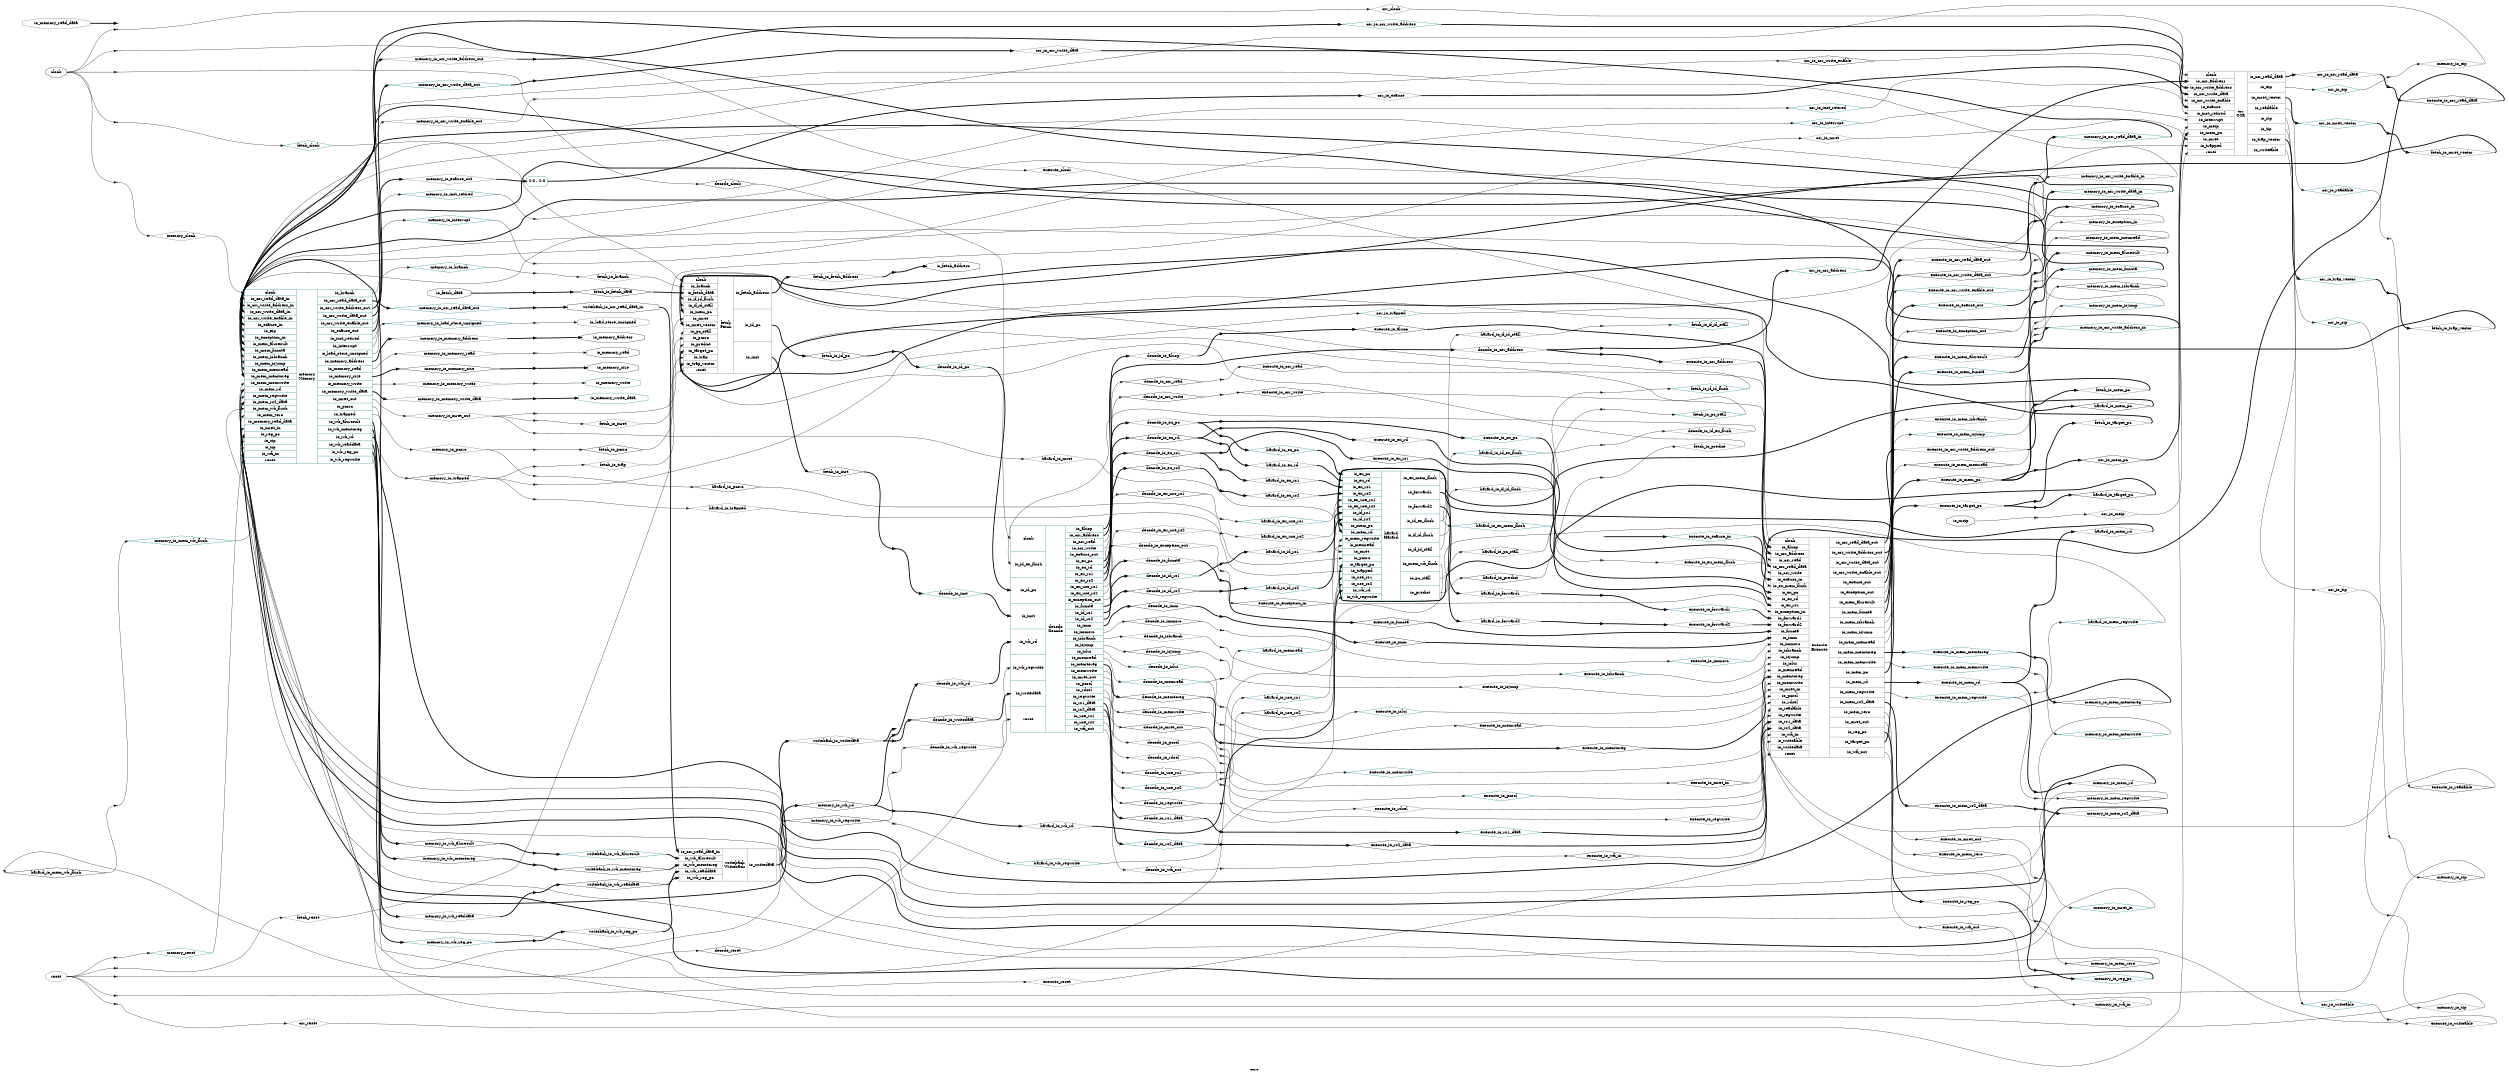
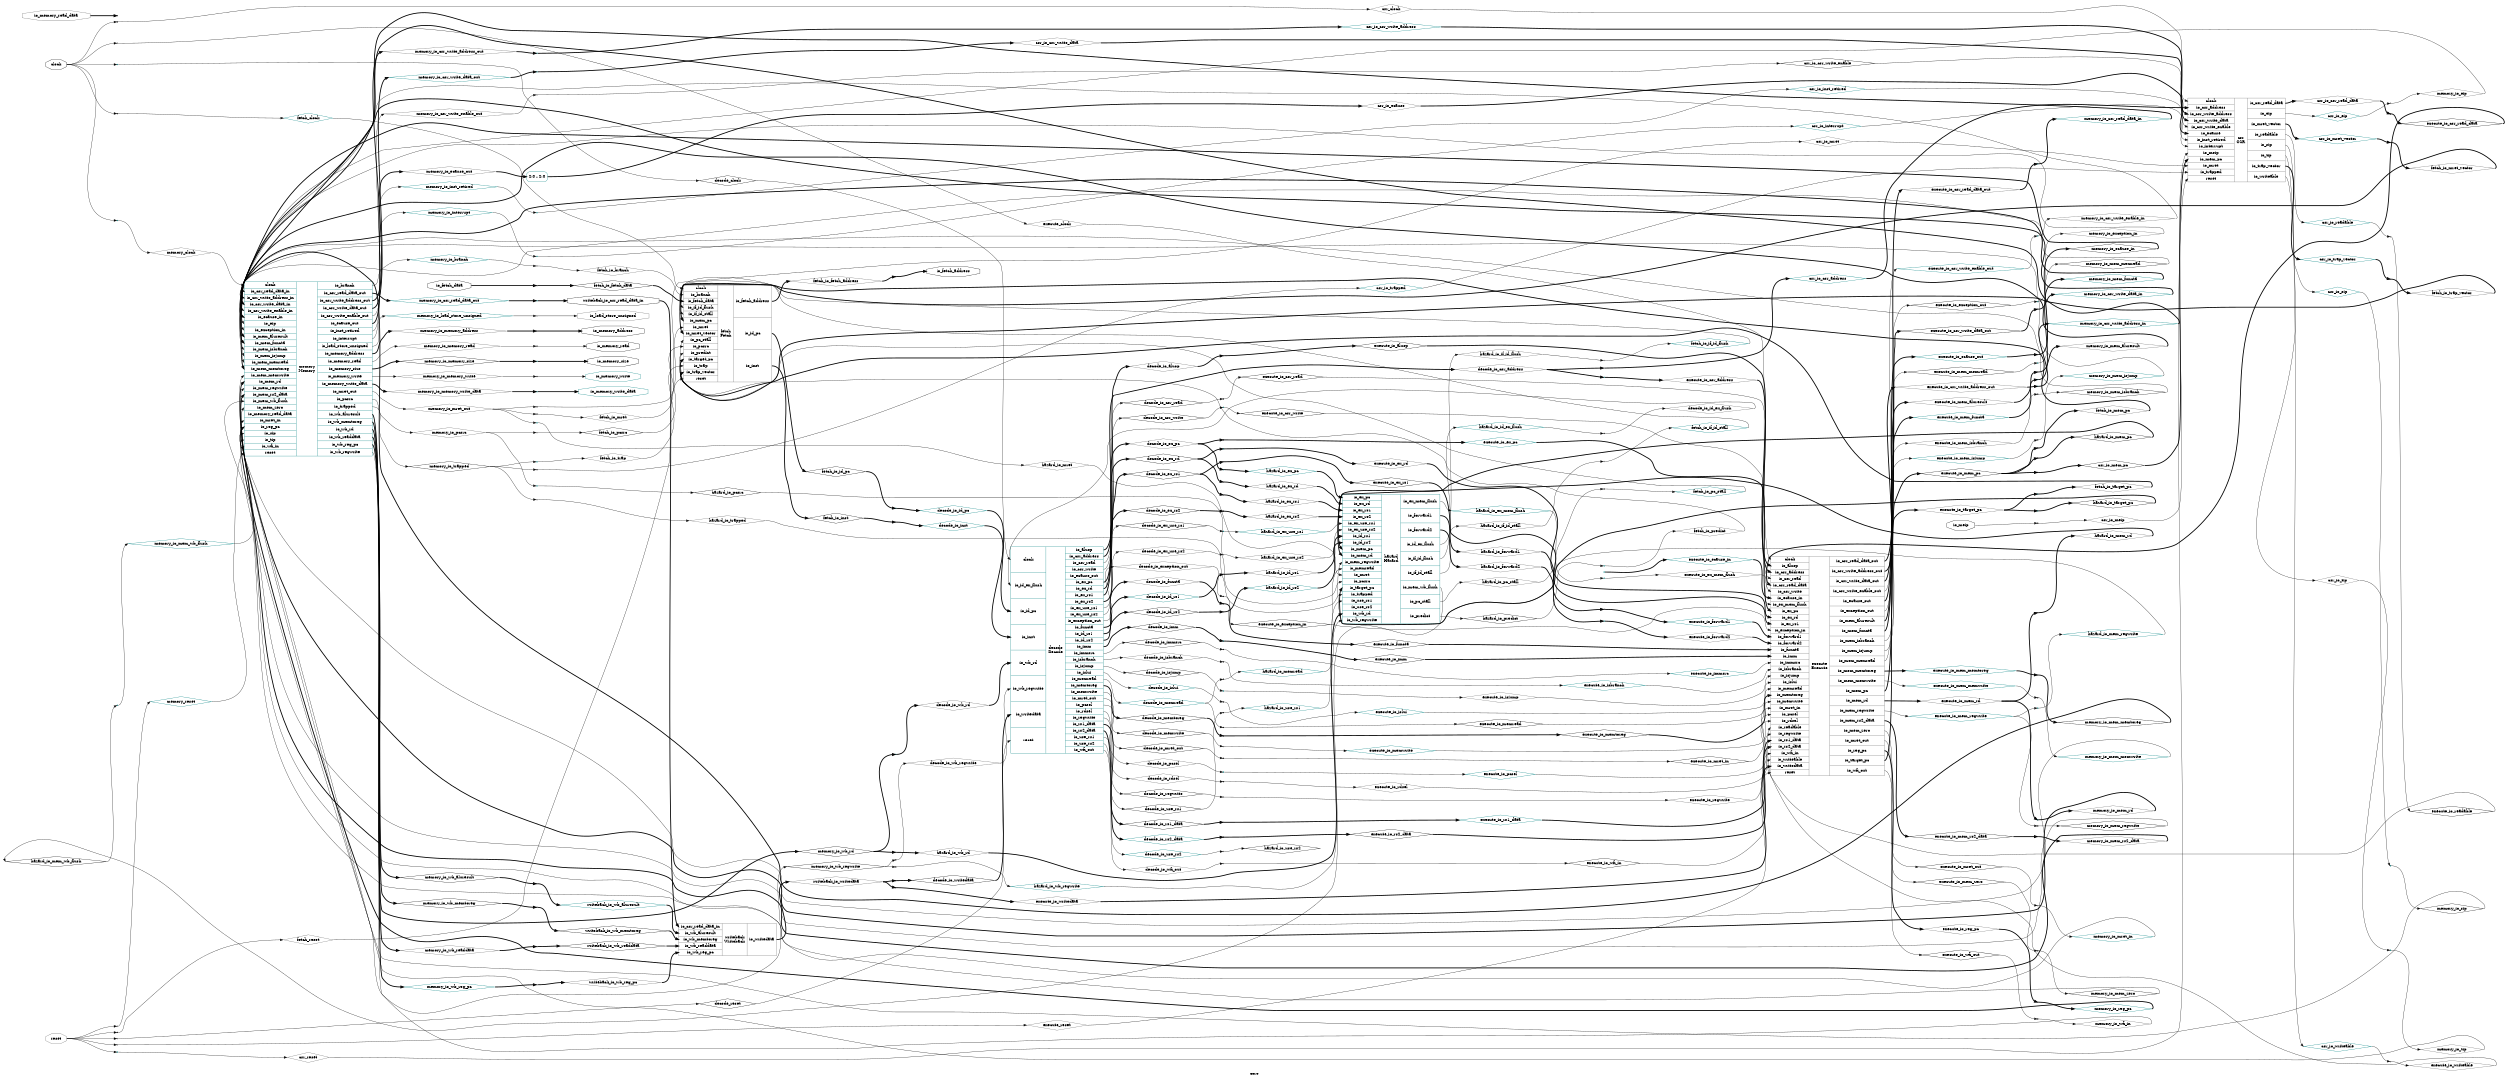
(1334, 652) -> none
none -> (1057, 902)
